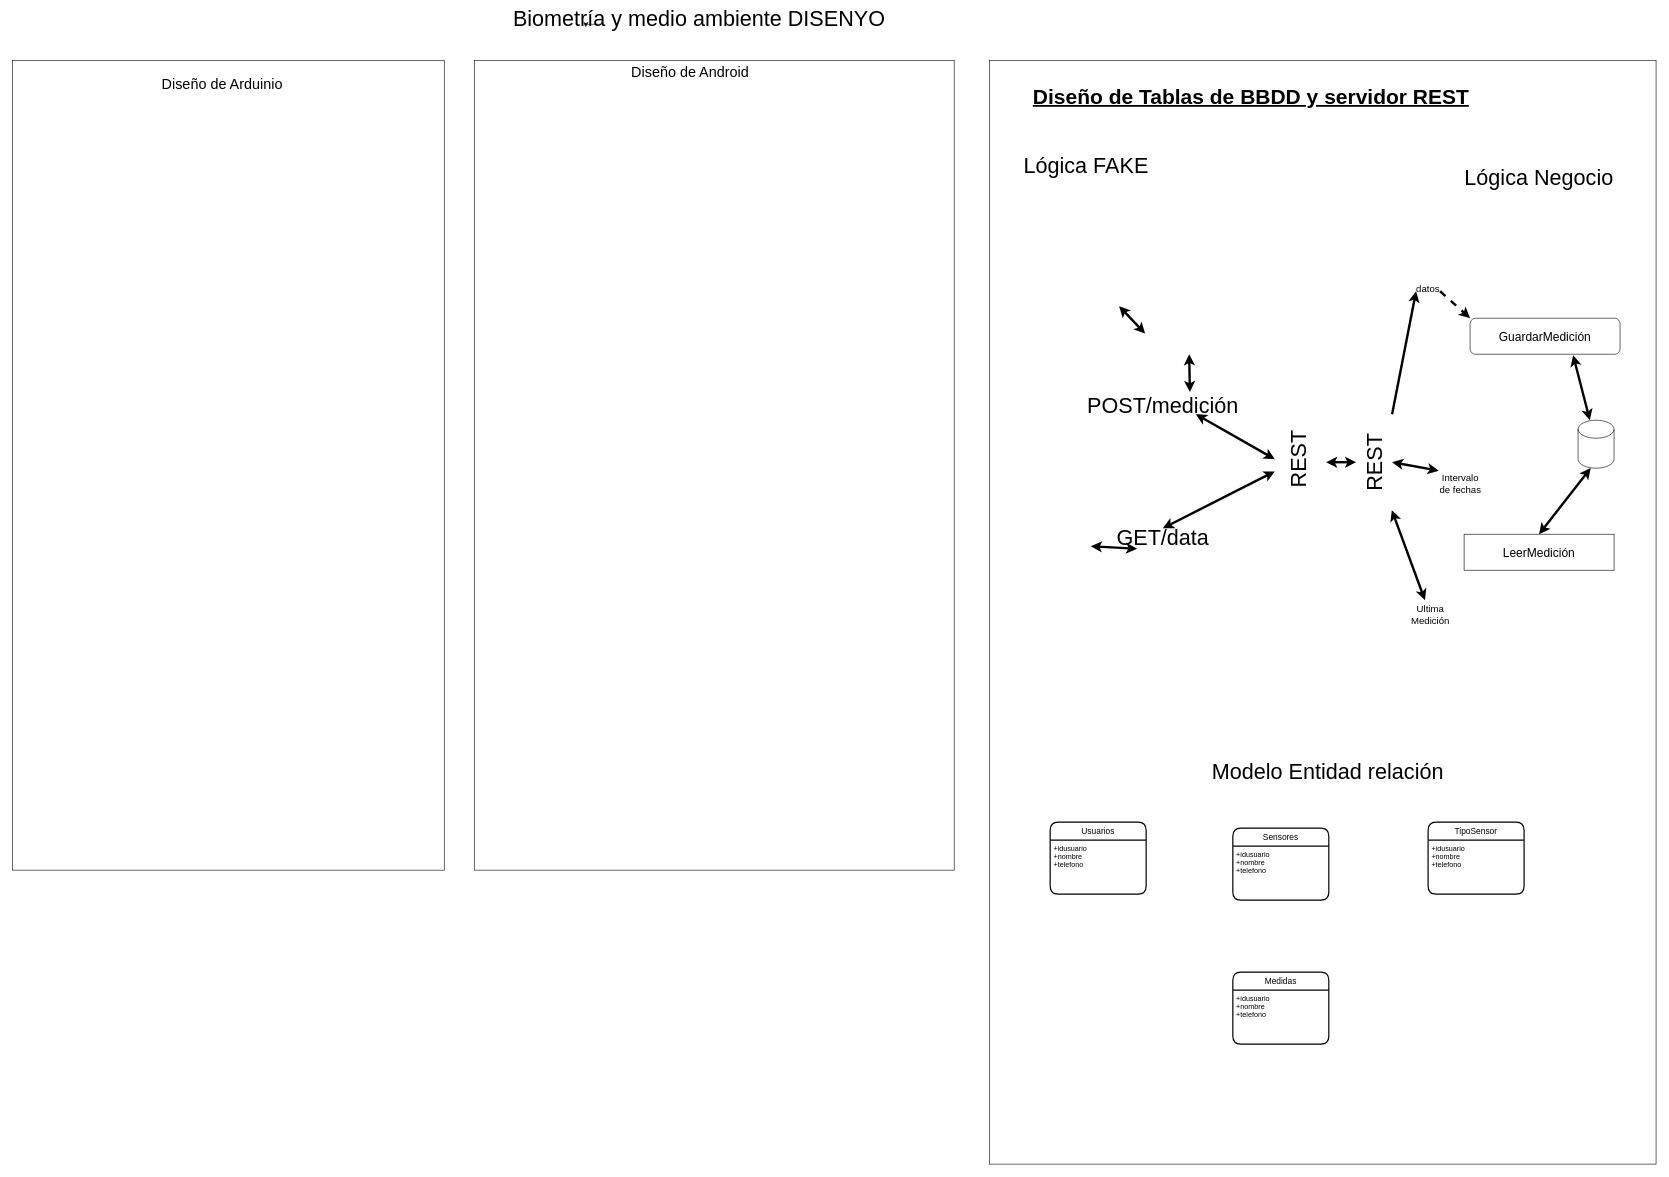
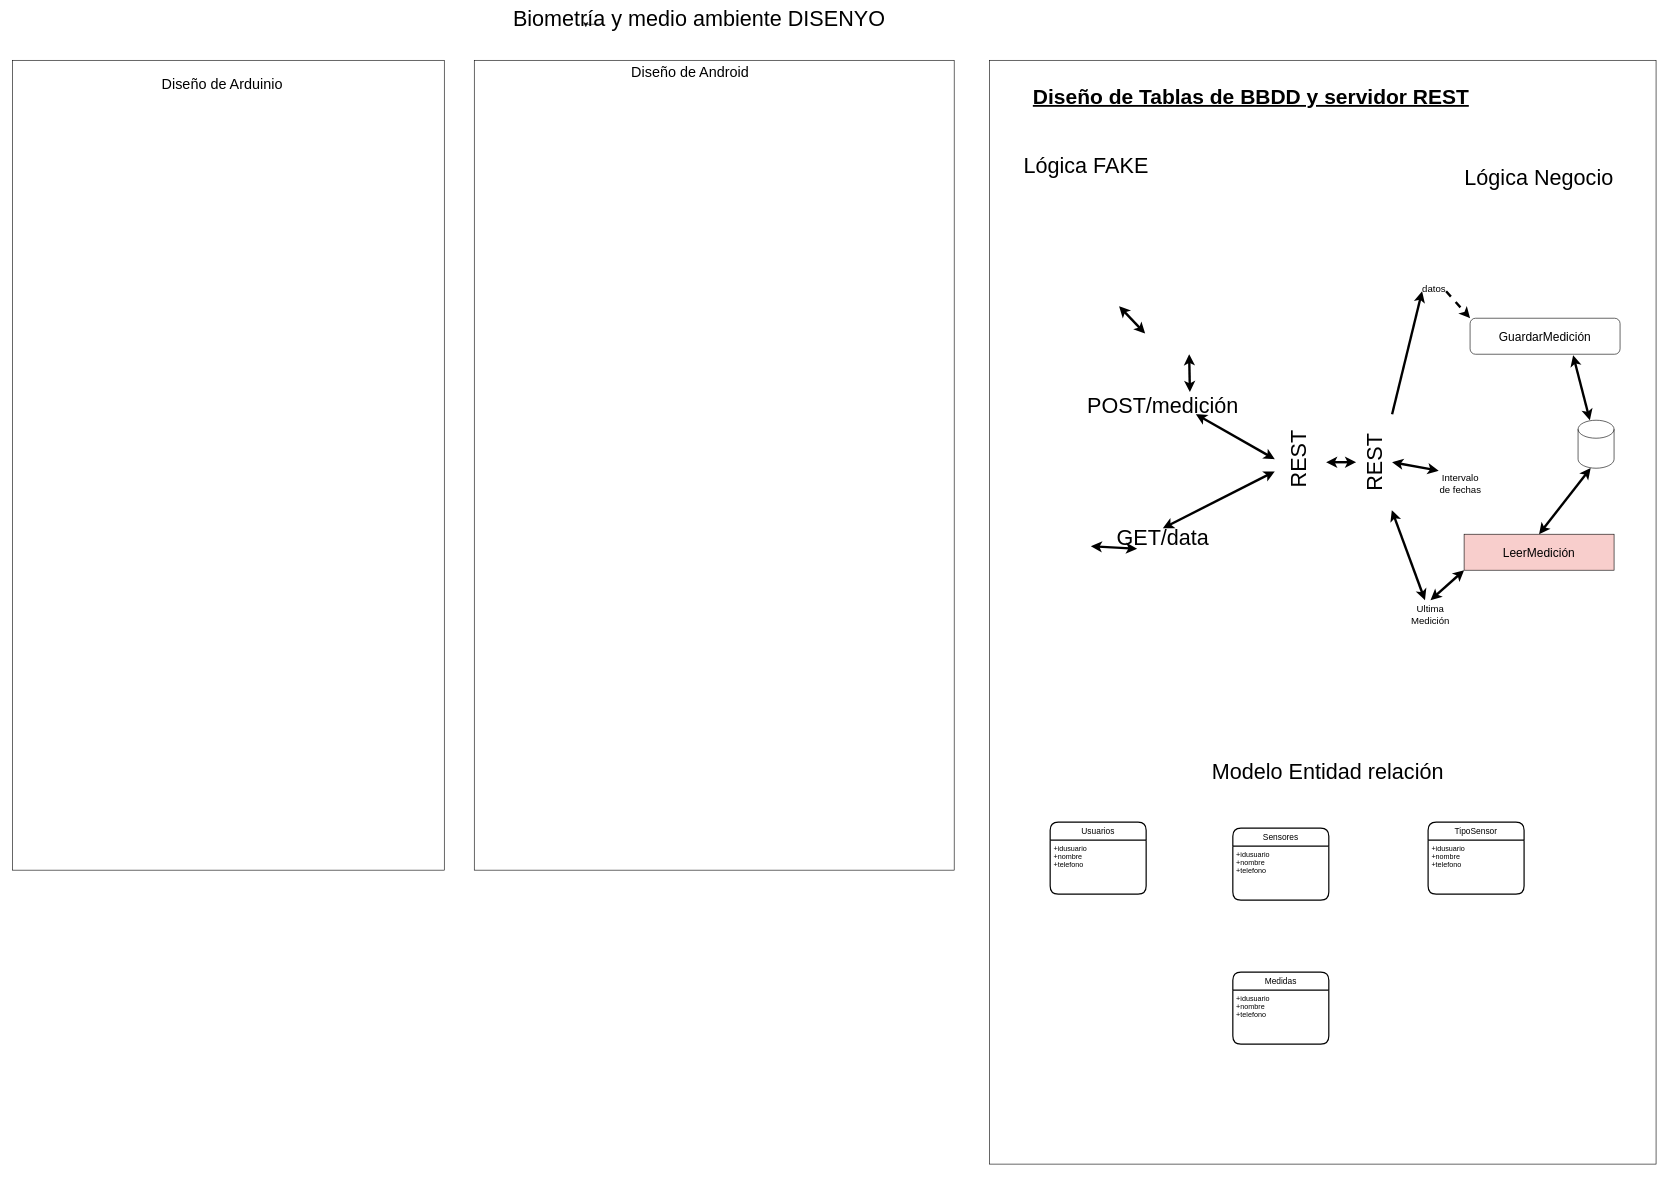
(1428, 288) -> (1434, 288)
(1539, 552) -> (1539, 552)
none -> (1448, 585)
